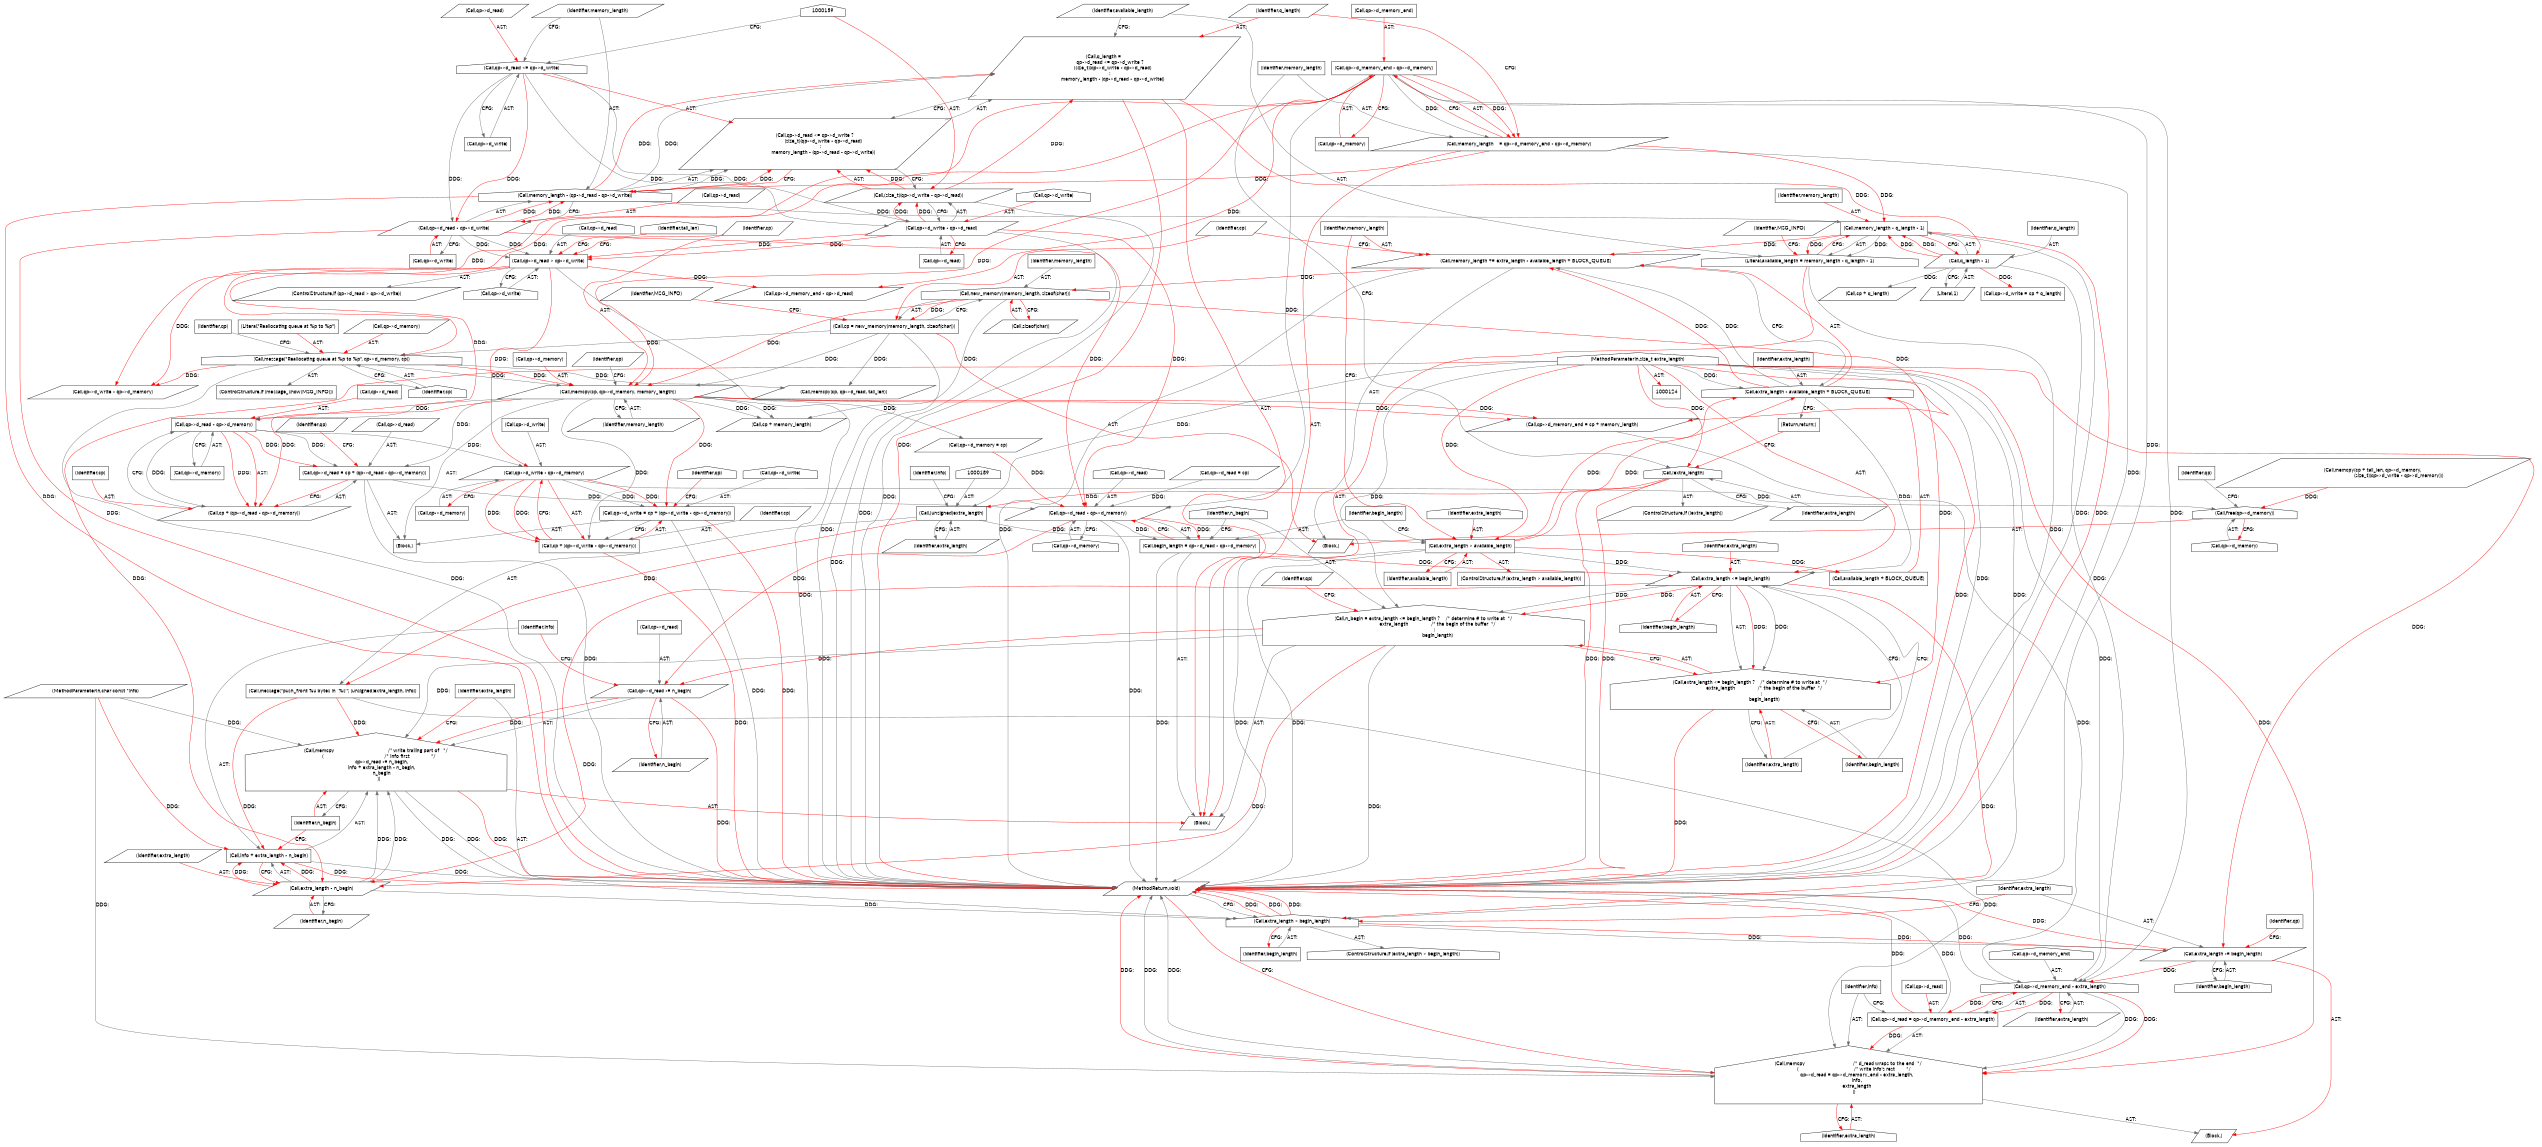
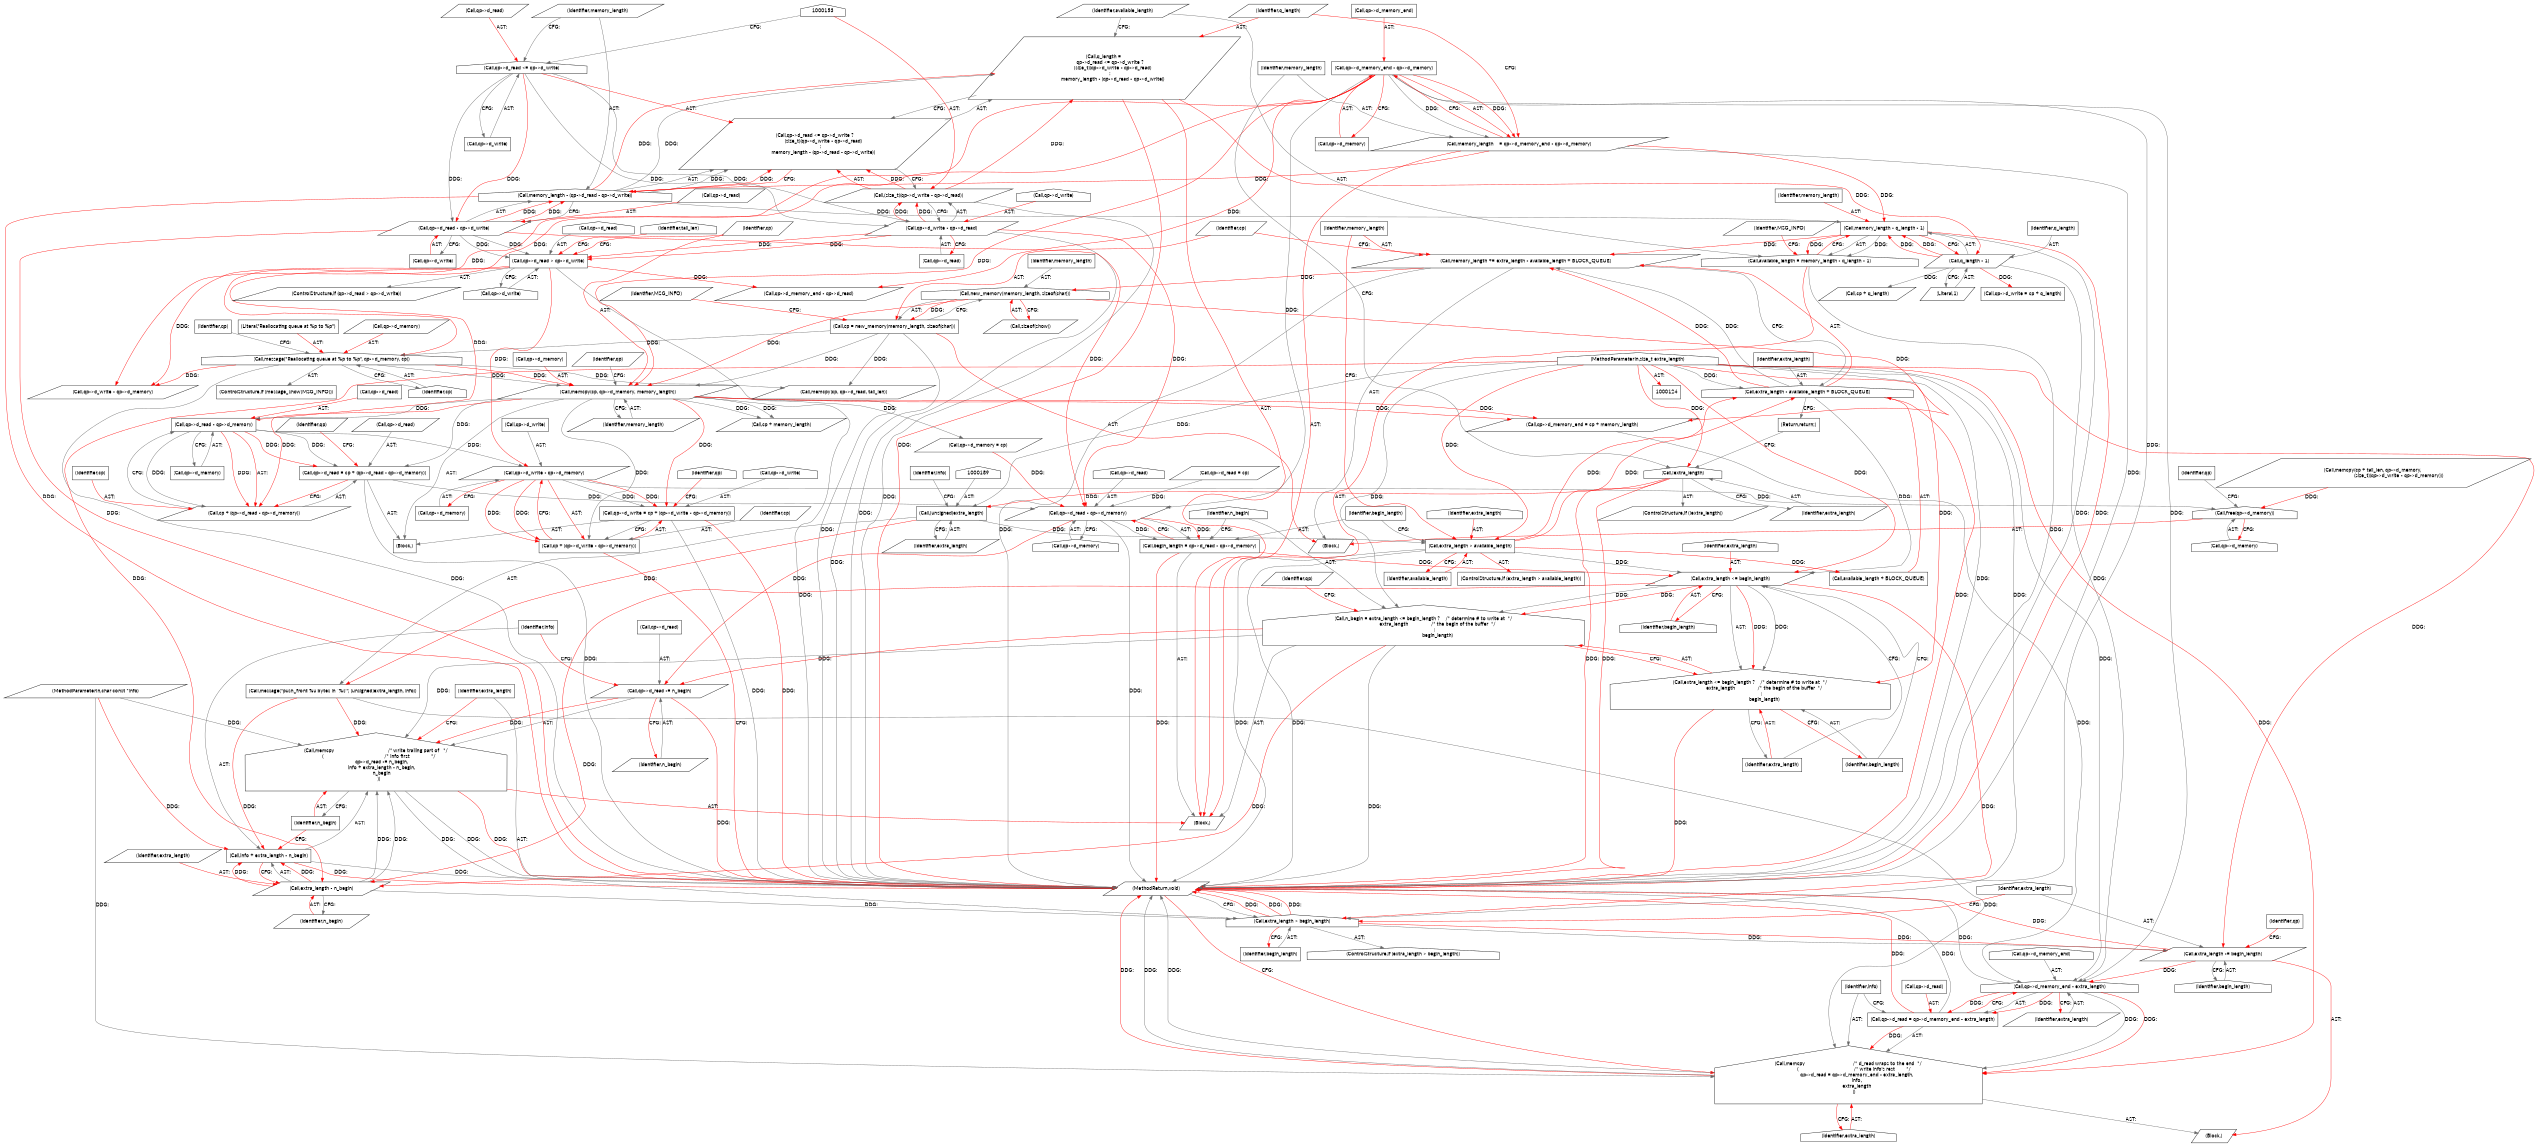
(823, 11) -> (823, 11)
(1810, 261) -> (1810, 261)
(1031, 327) -> (1031, 327)
(941, 395) -> none
(1741, 449) -> (1741, 449)
(1862, 473) -> (1862, 473)
(1156, 710) -> (1156, 710)
(742, 723) -> (742, 723)
